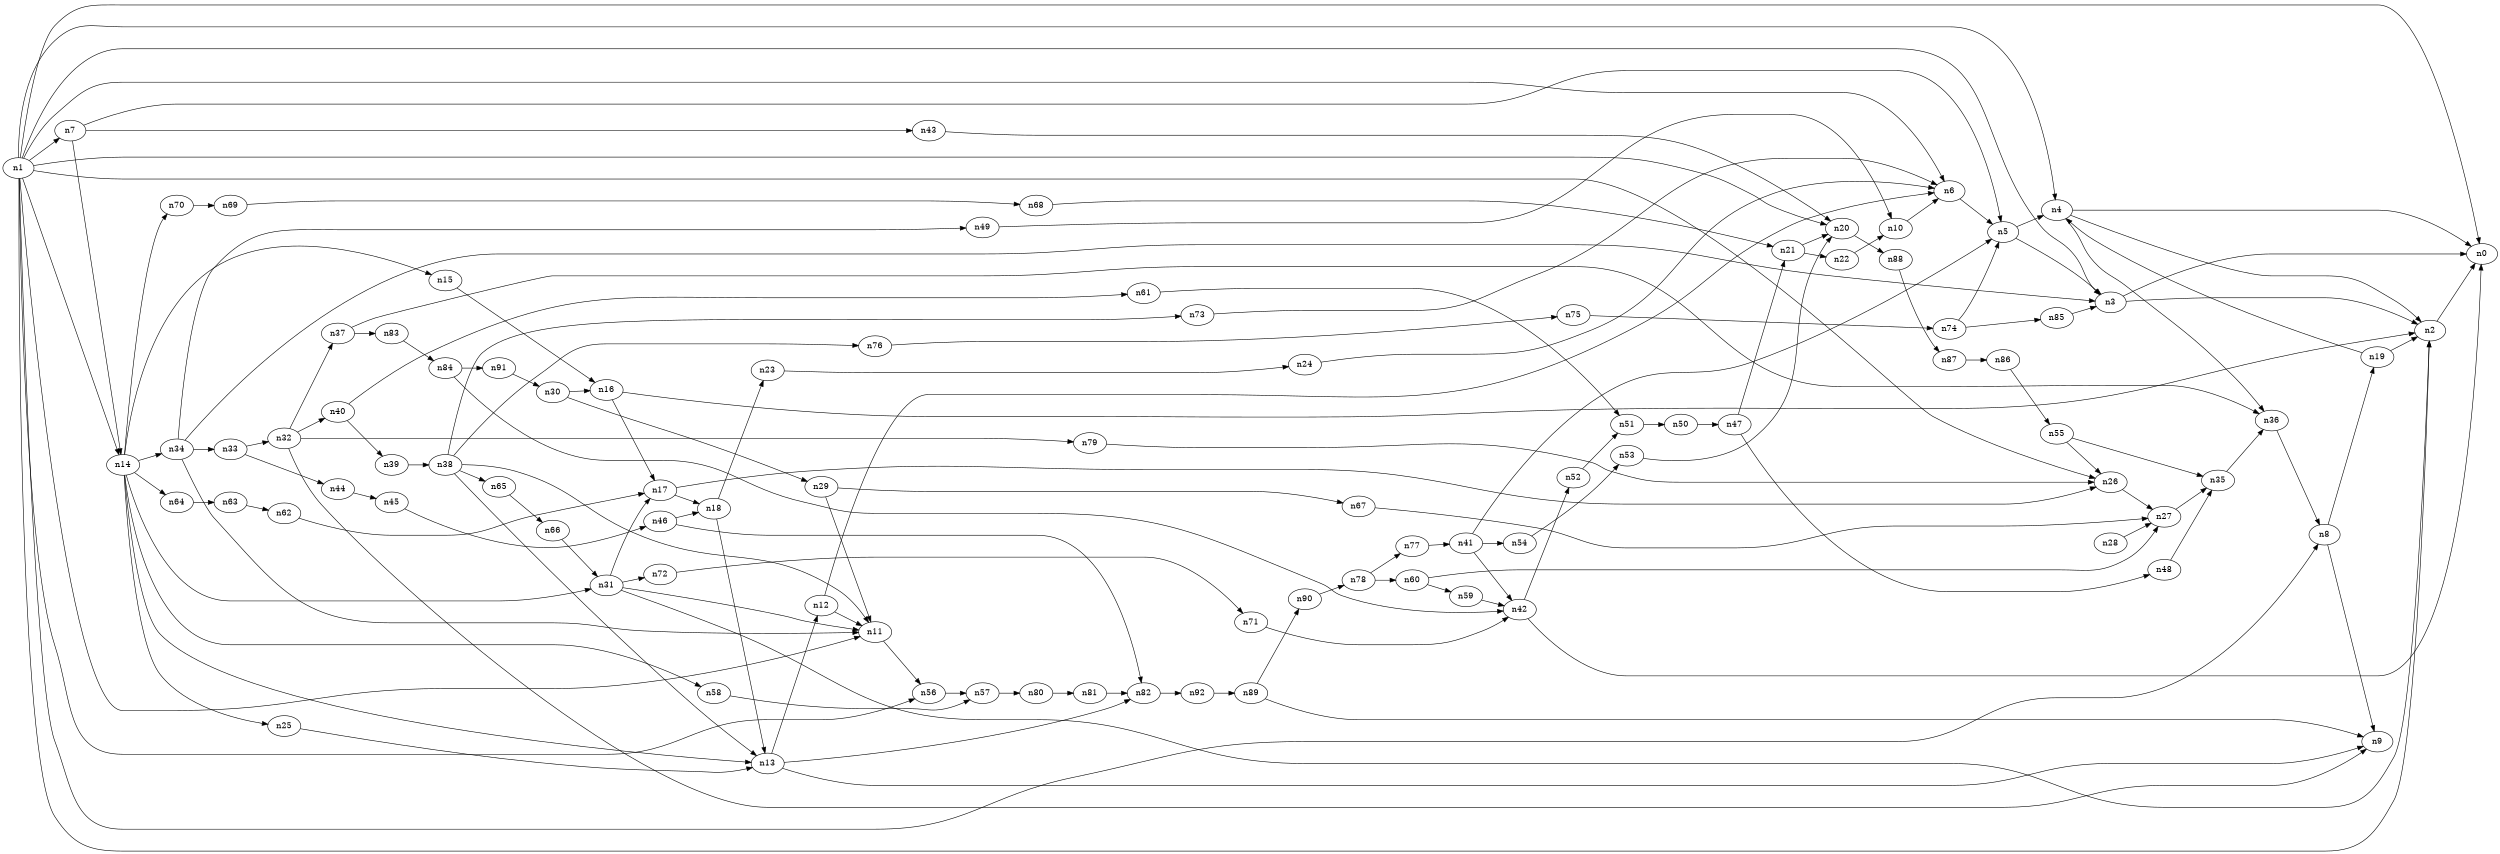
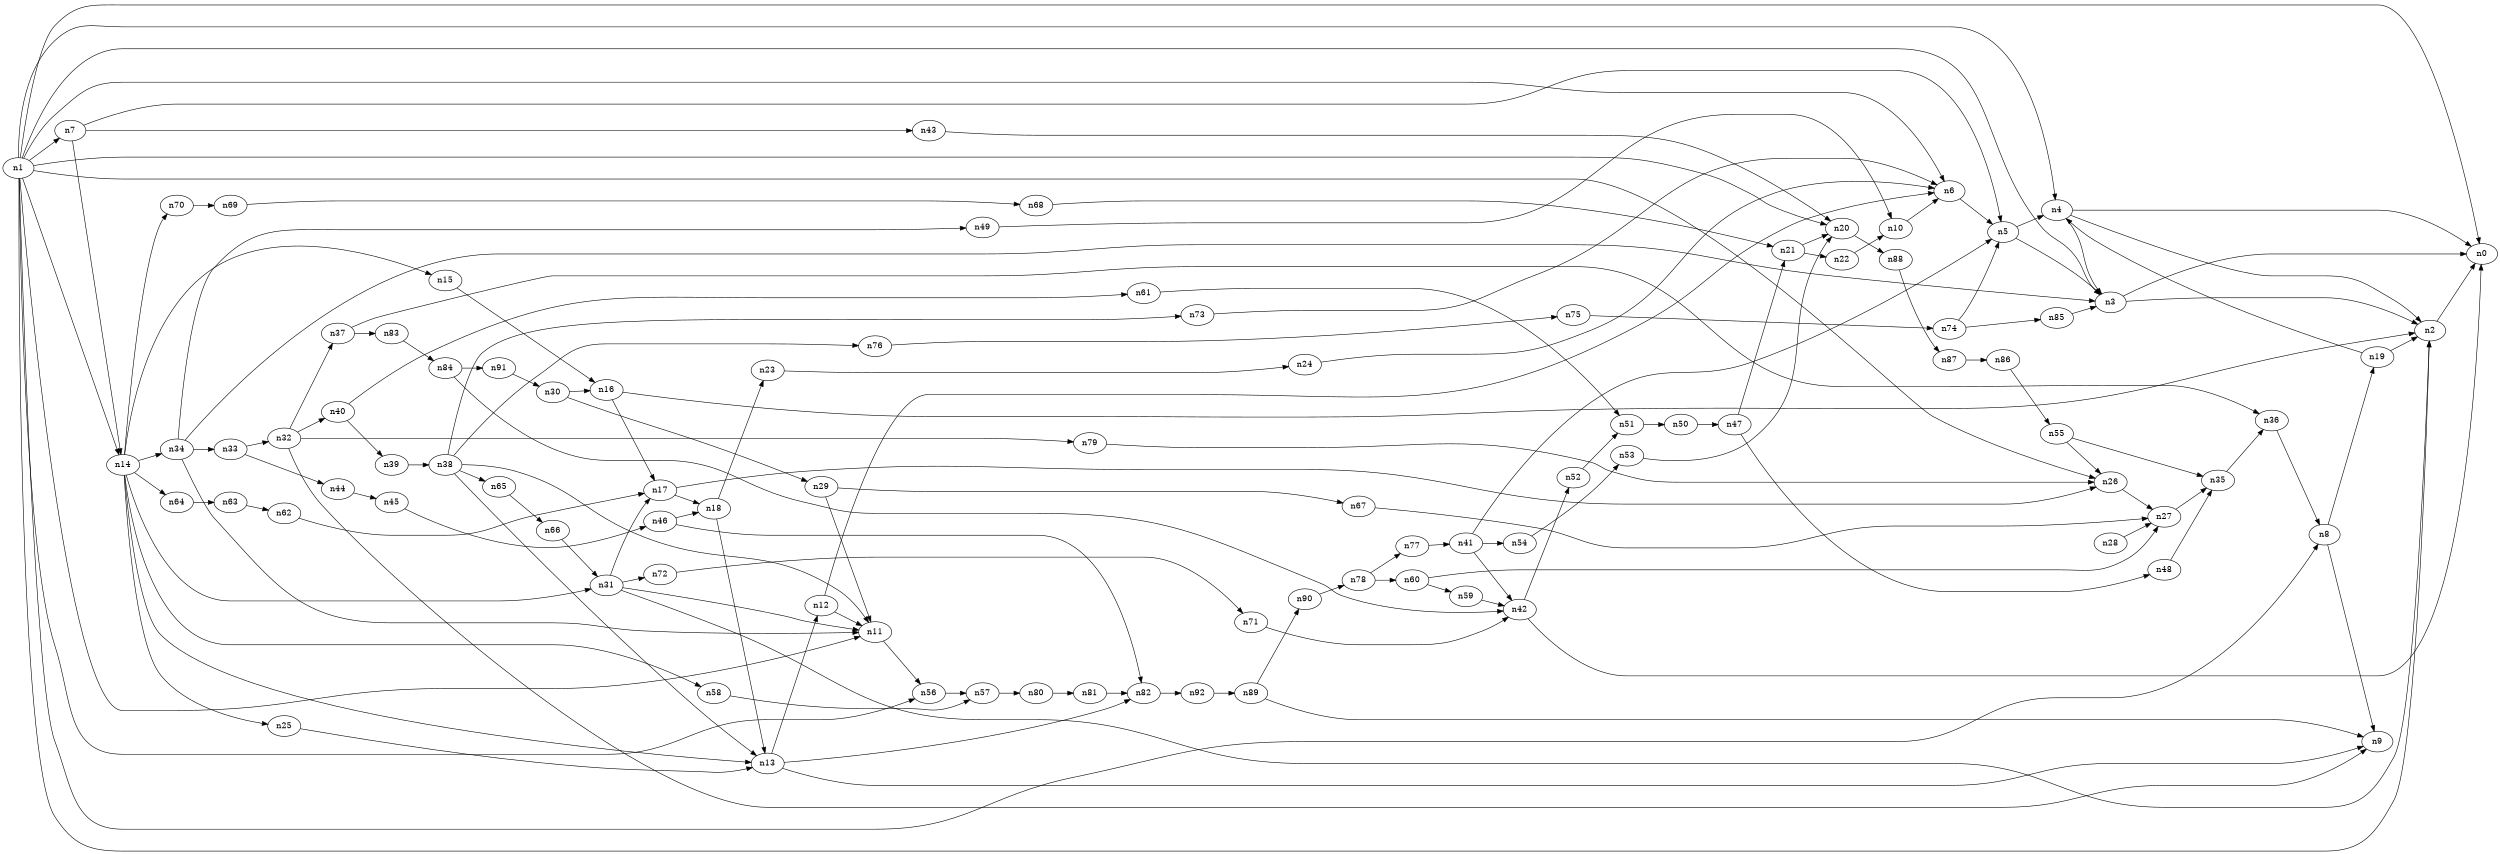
(2161, 313) -> (2083, 253)
